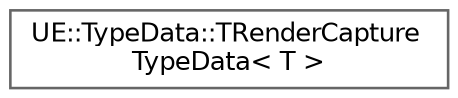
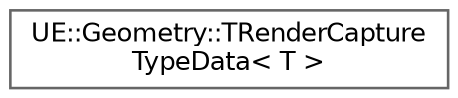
(229, 49) -> (229, 49)
